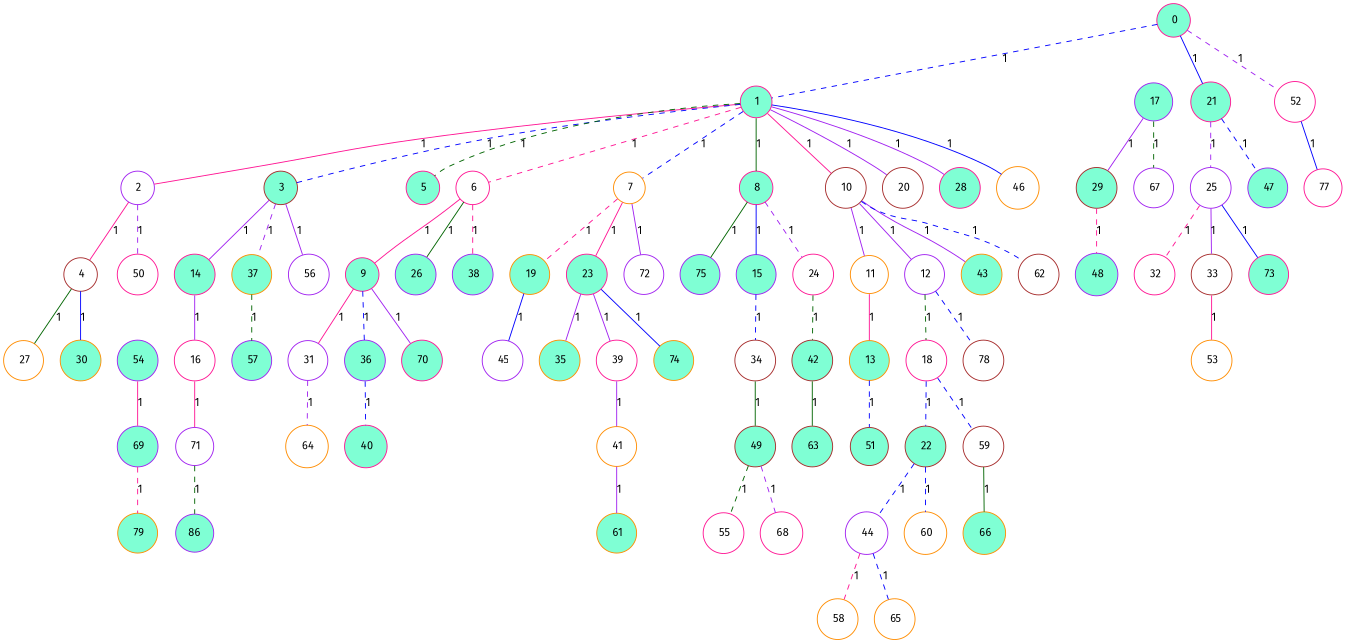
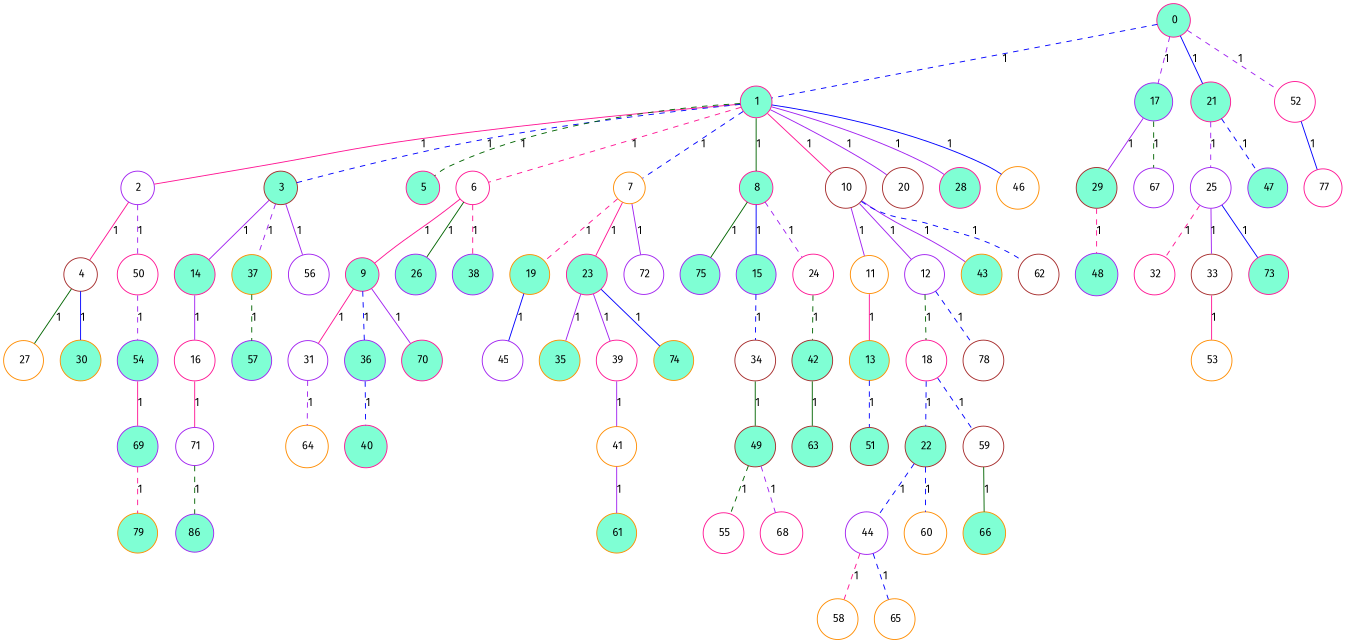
none -> (1164, 60)
none -> (138, 318)
